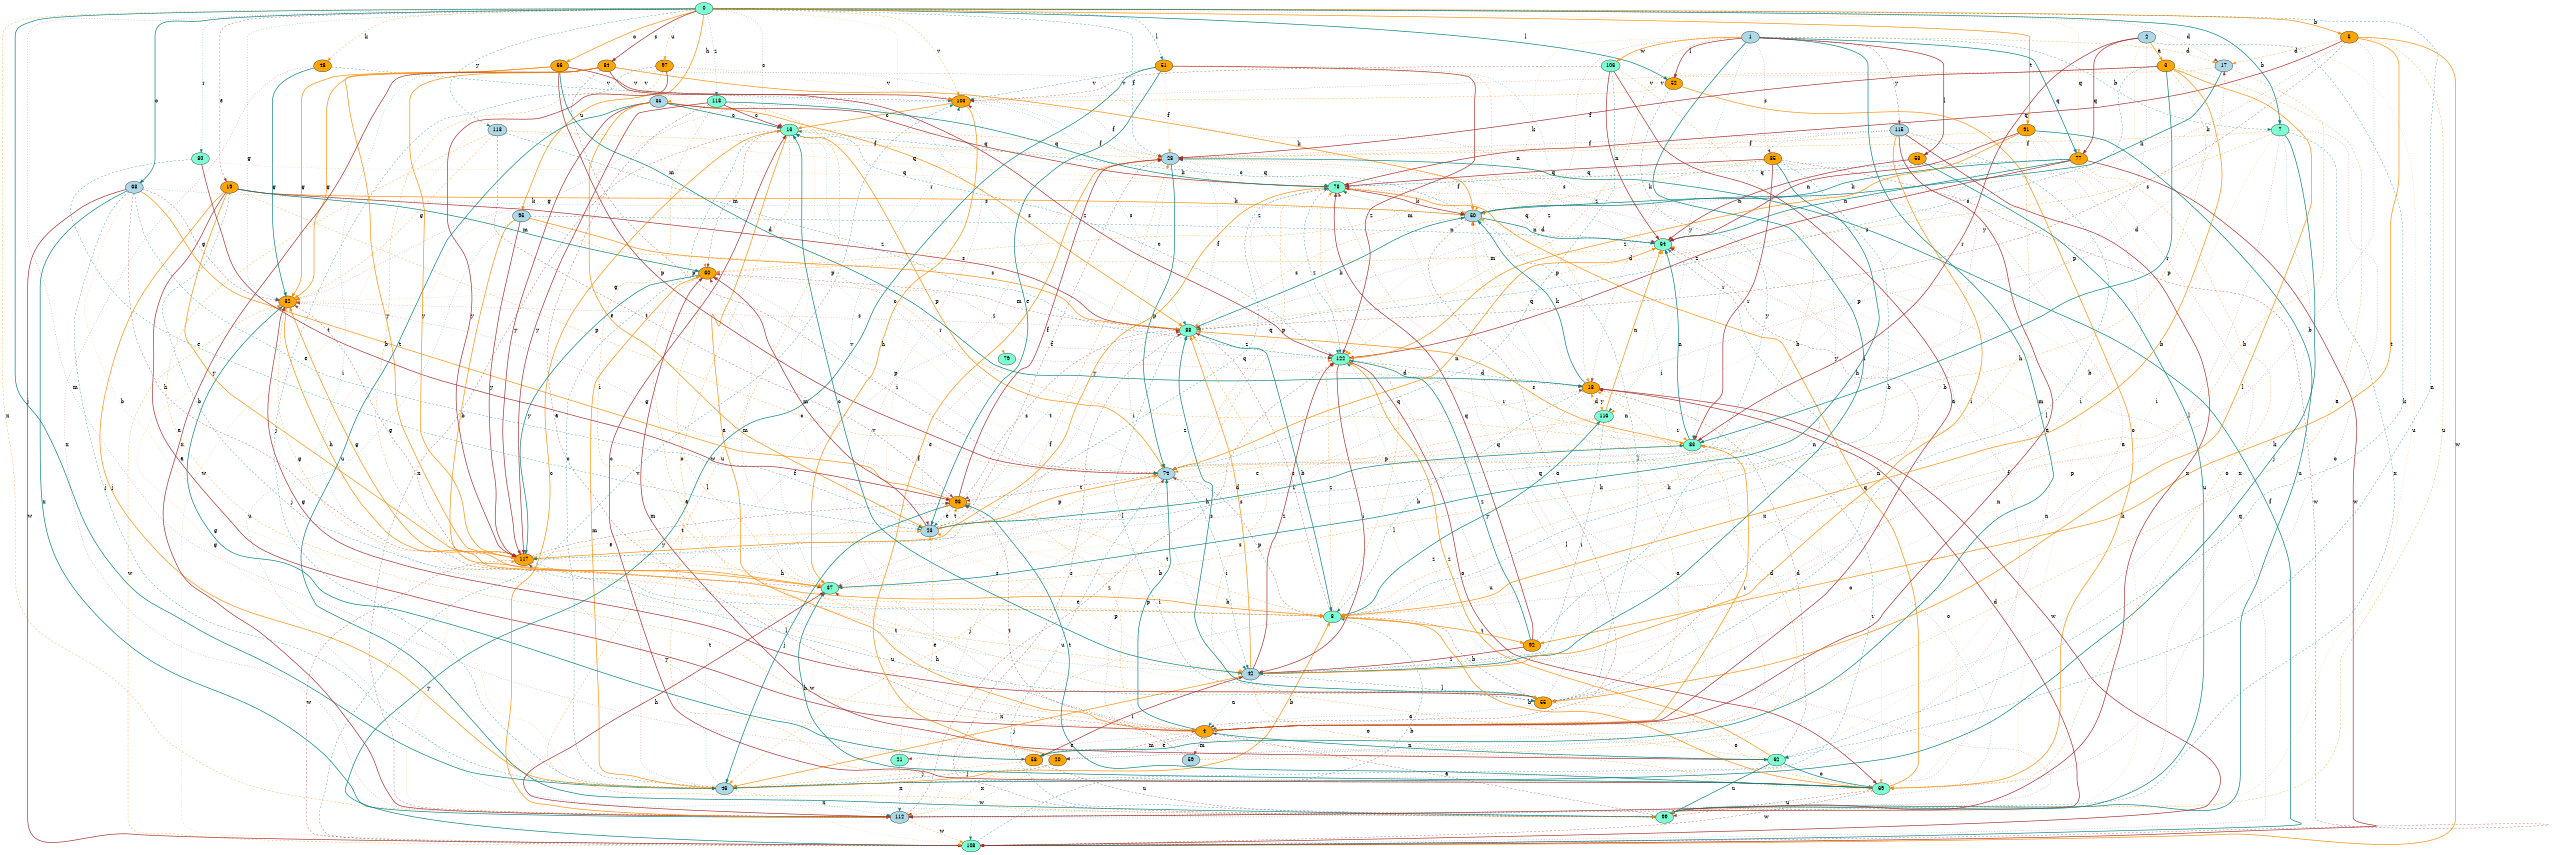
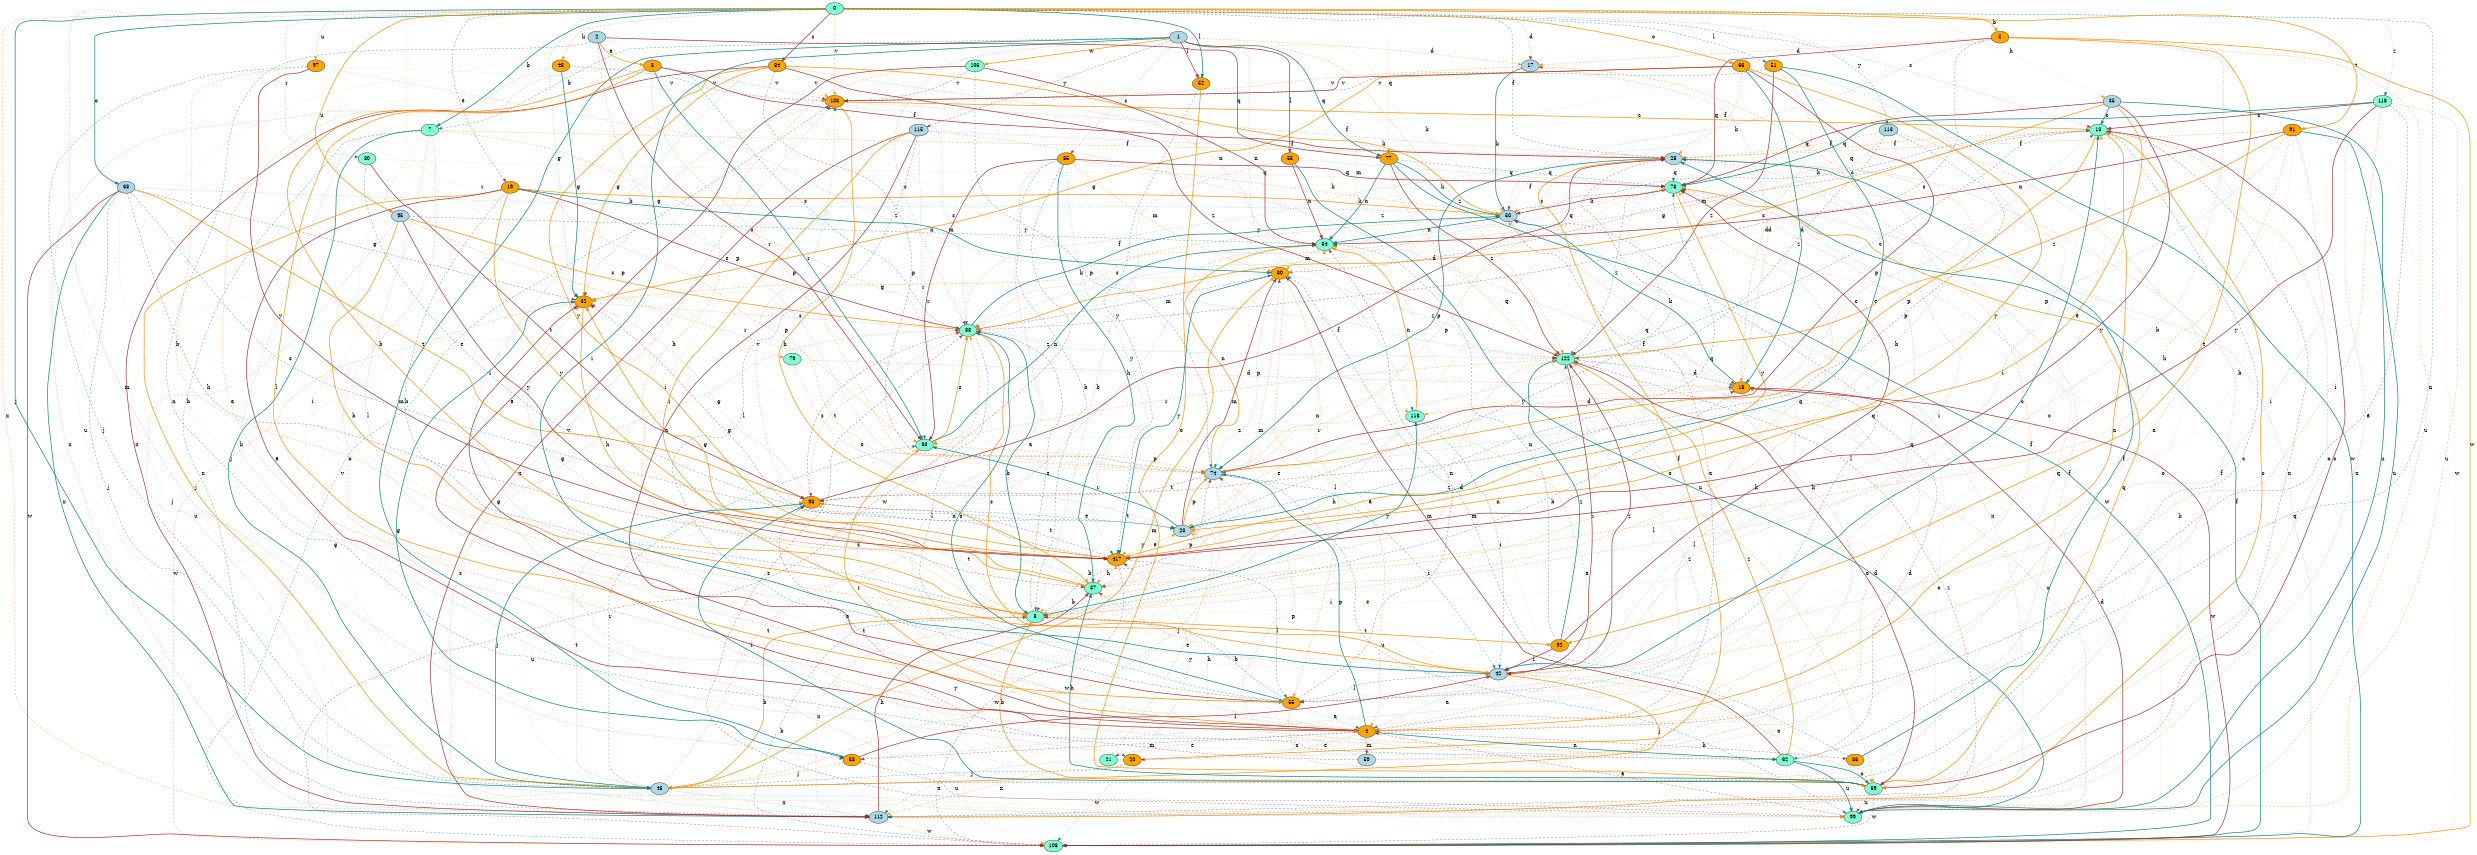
(647, 316) -> (1906, 316)
(2404, 402) -> (174, 402)
(2072, 474) -> (2163, 474)
(524, 560) -> (1117, 560)
none -> (1855, 760)
(2143, 835) -> (2206, 819)
